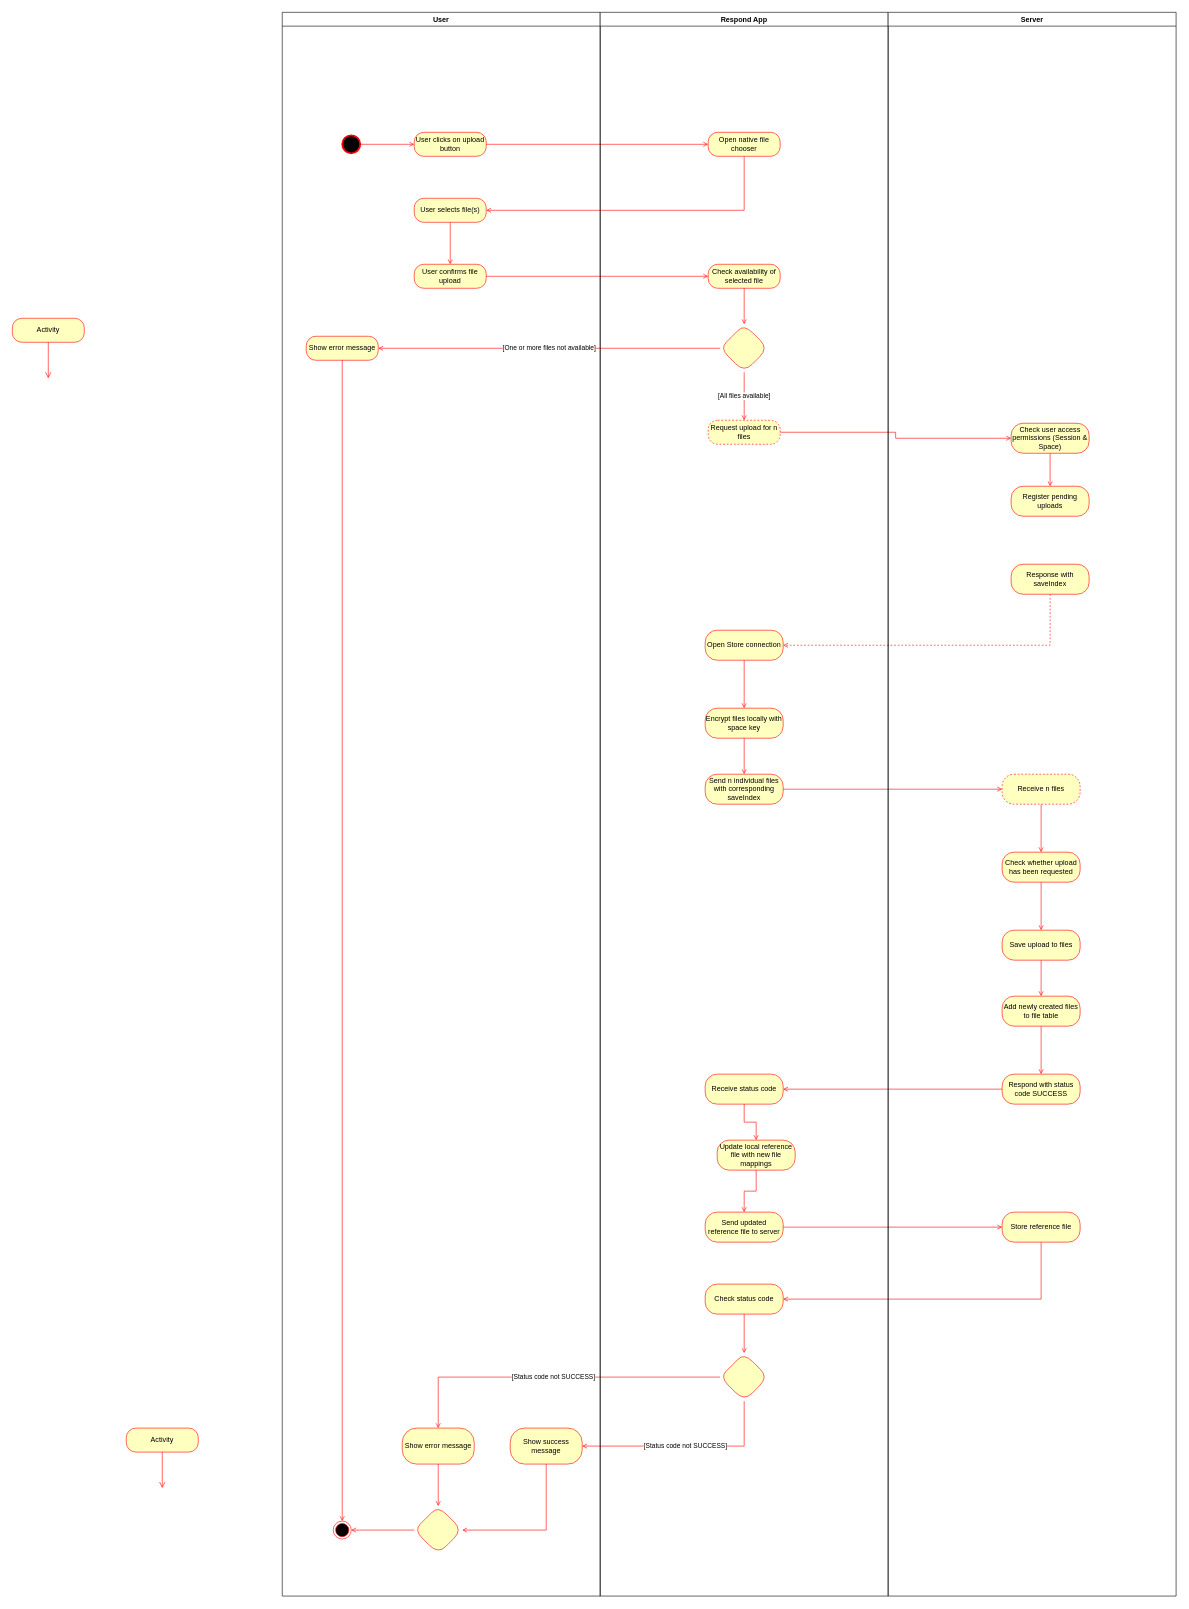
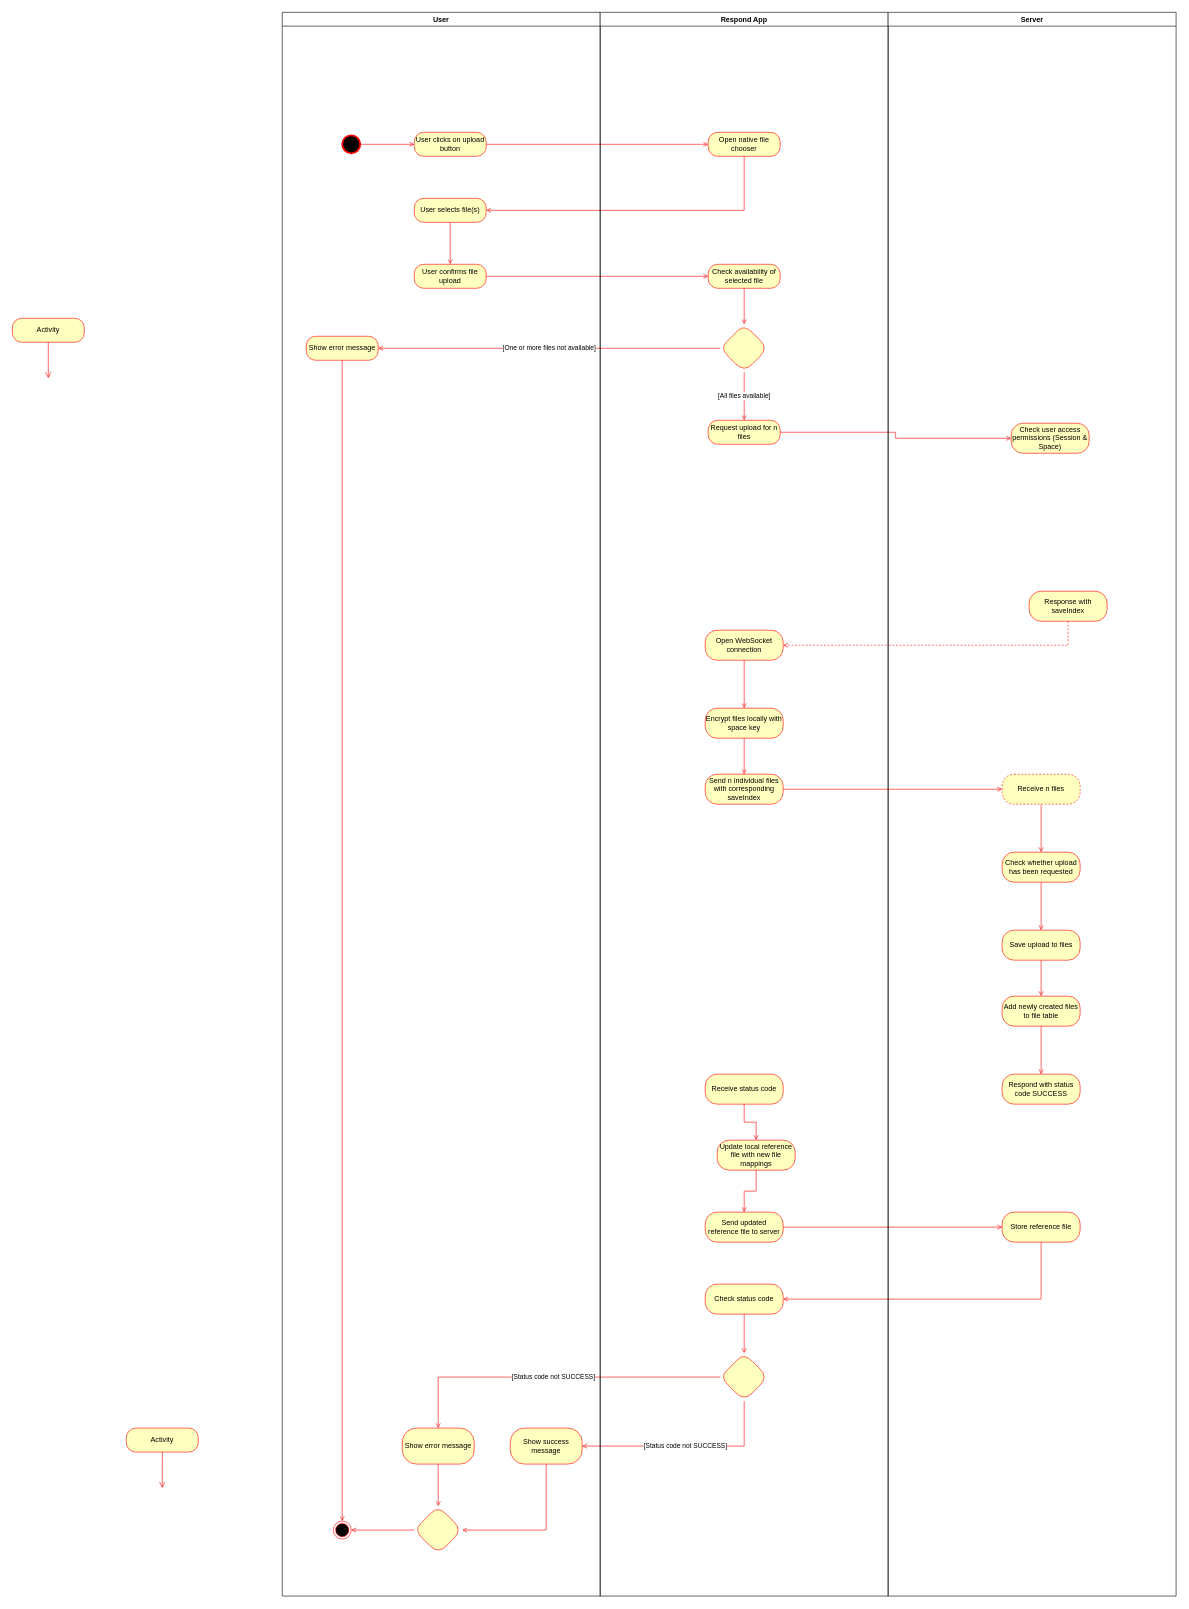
(744, 432) -> (744, 432)
(1050, 469) -> none
(1050, 501) -> none
(1050, 579) -> (1068, 606)
(744, 645) -> (744, 645)
(894, 1089) -> none
